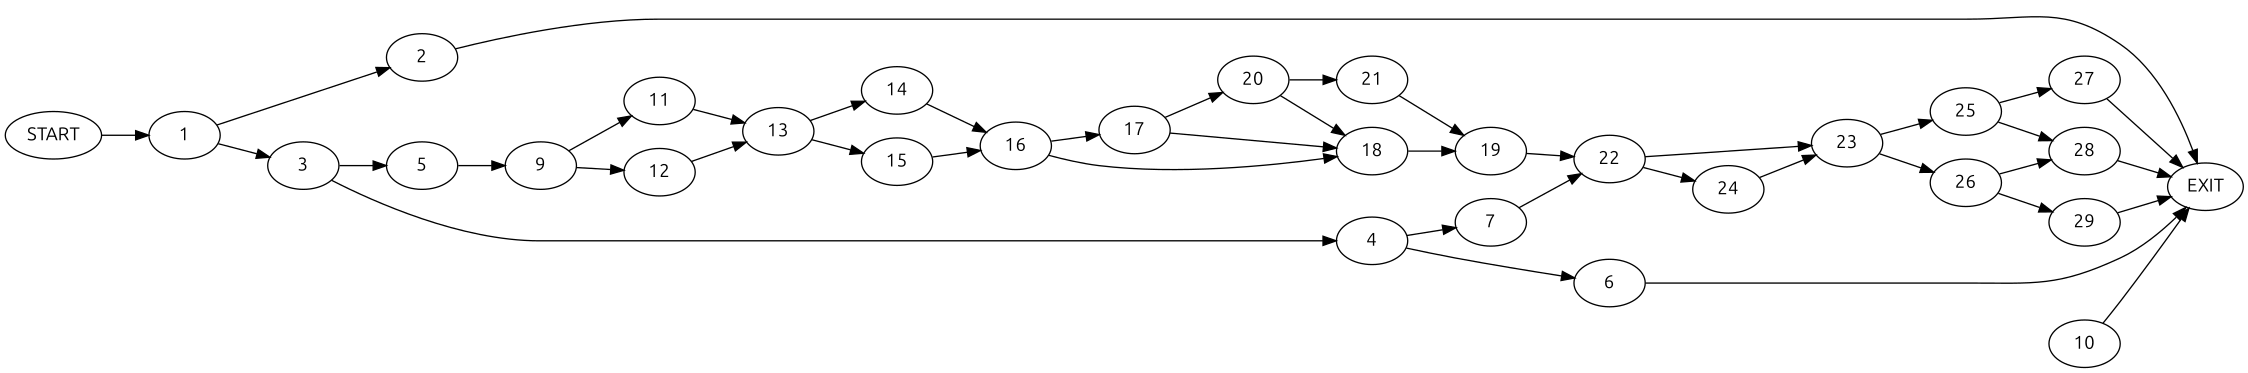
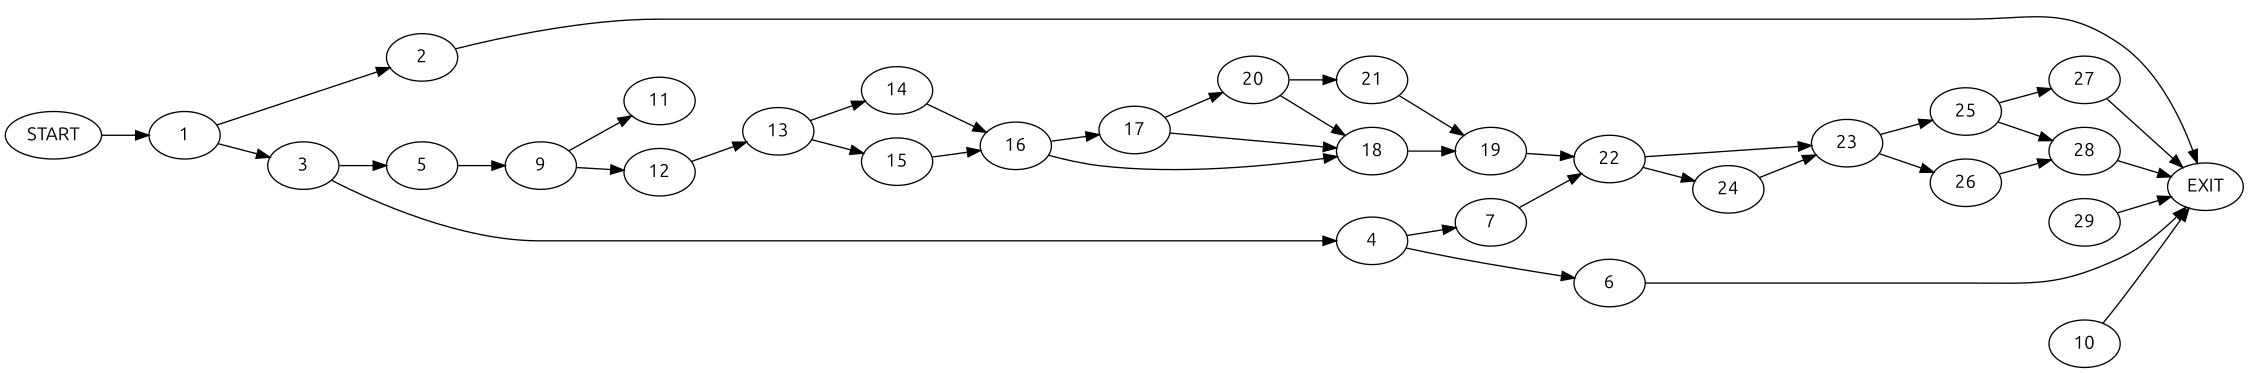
(713, 114) -> none
(2019, 200) -> none
